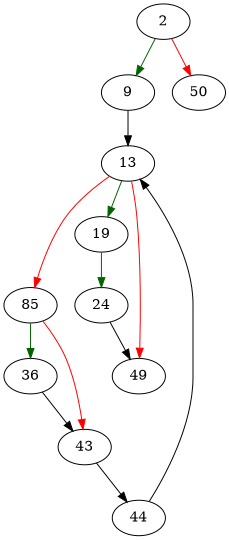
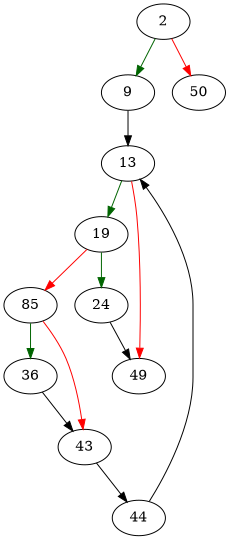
(64, 220) -> (70, 266)
